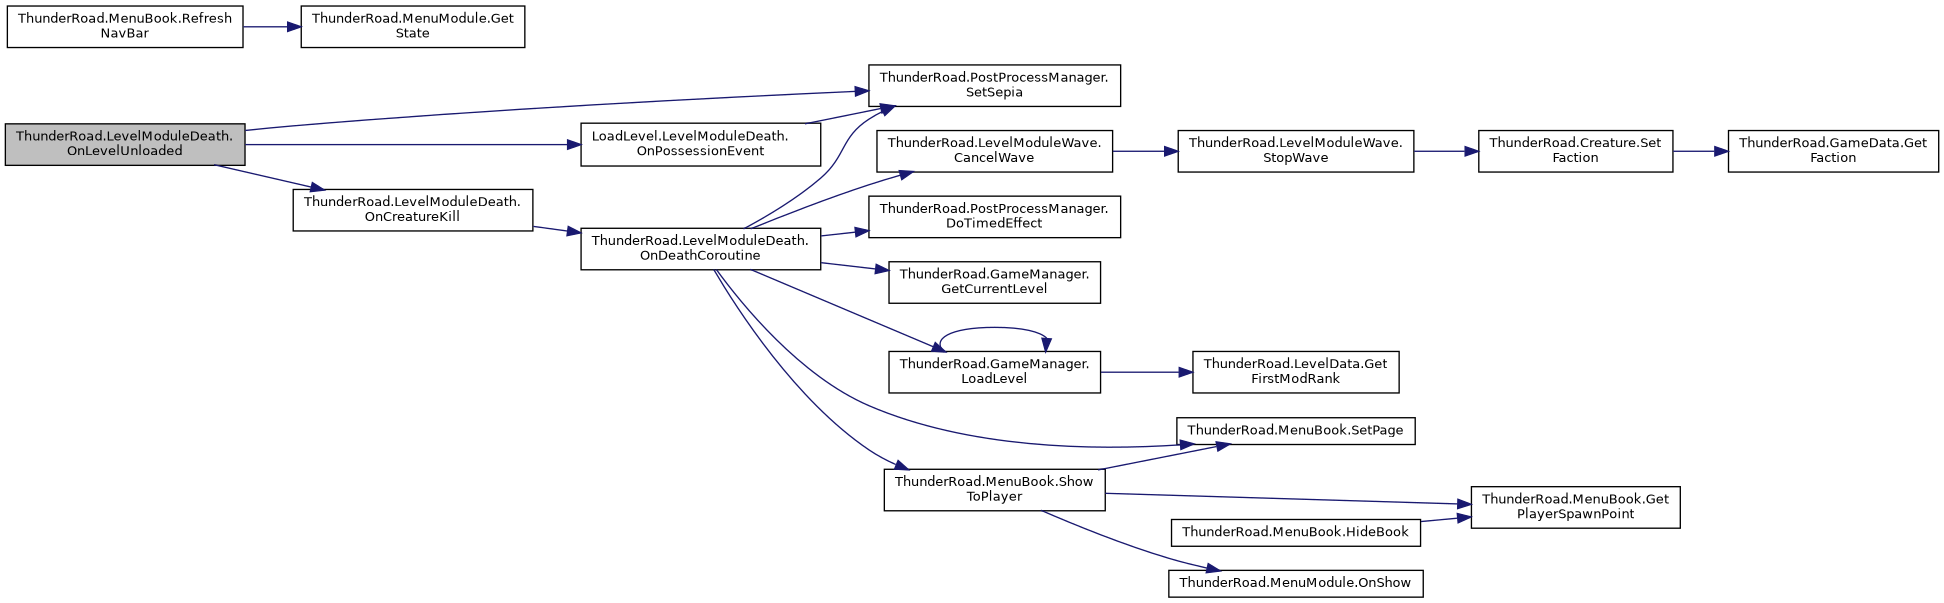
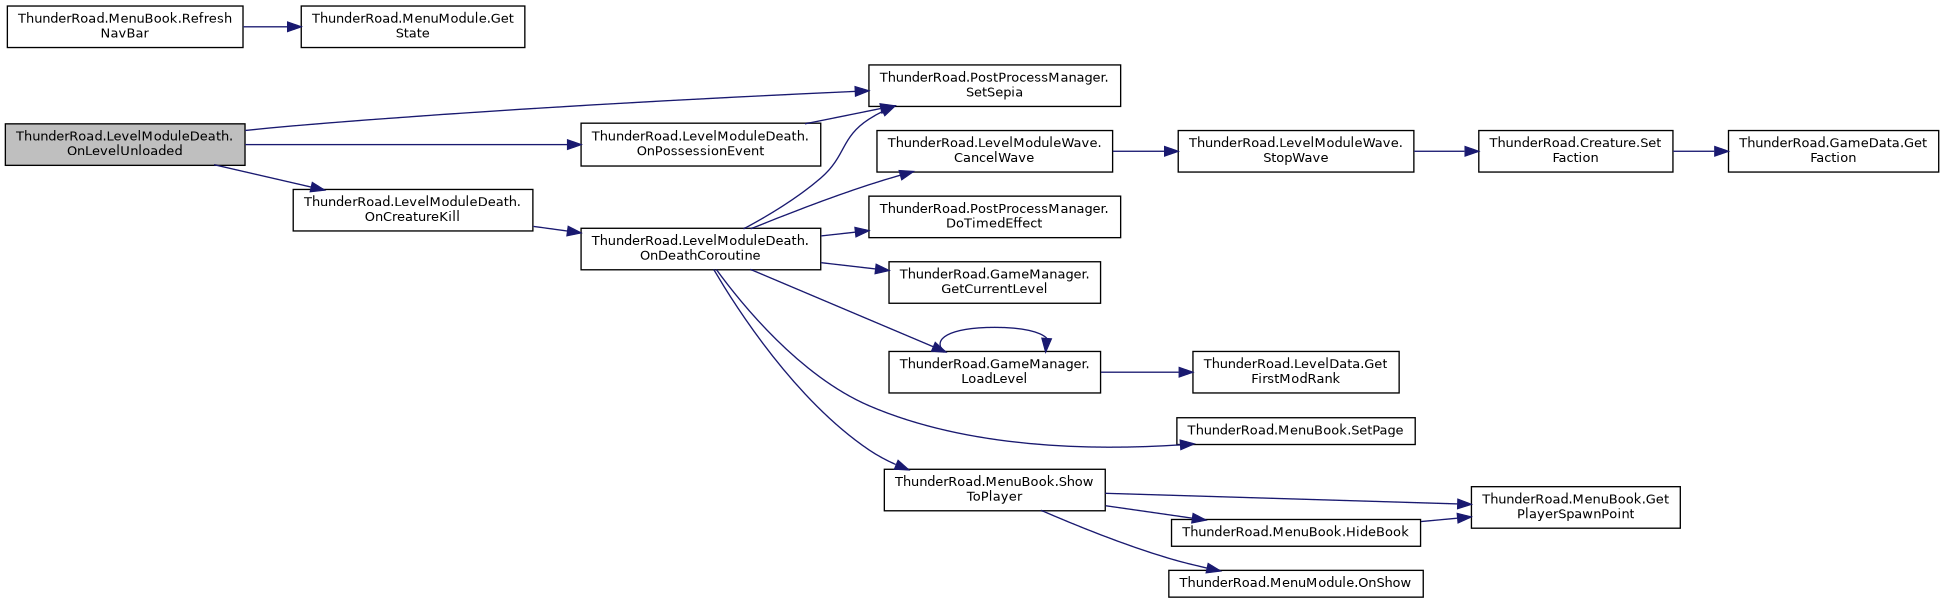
(701, 145) -> (701, 145)
(1157, 458) -> (1149, 512)
